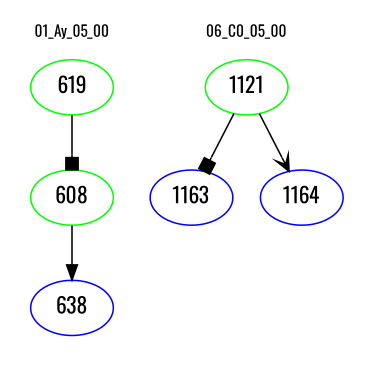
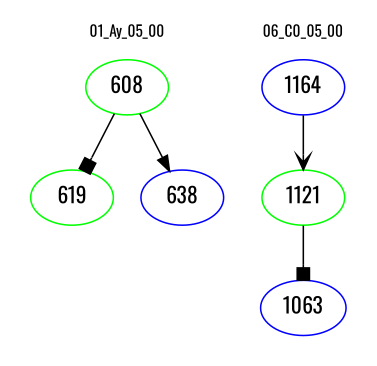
(72, 135) -> (103, 136)
(271, 136) -> (303, 135)
(191, 198) -> (303, 308)
